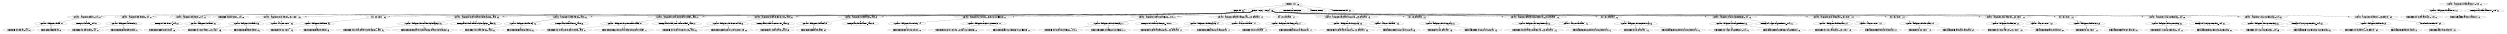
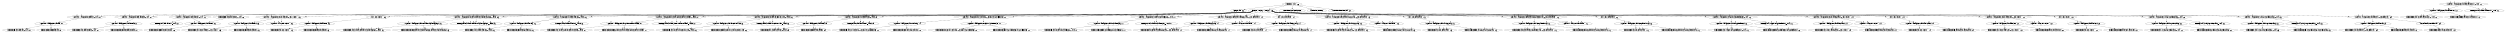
(86, 24) -> none
none -> (859, 30)
